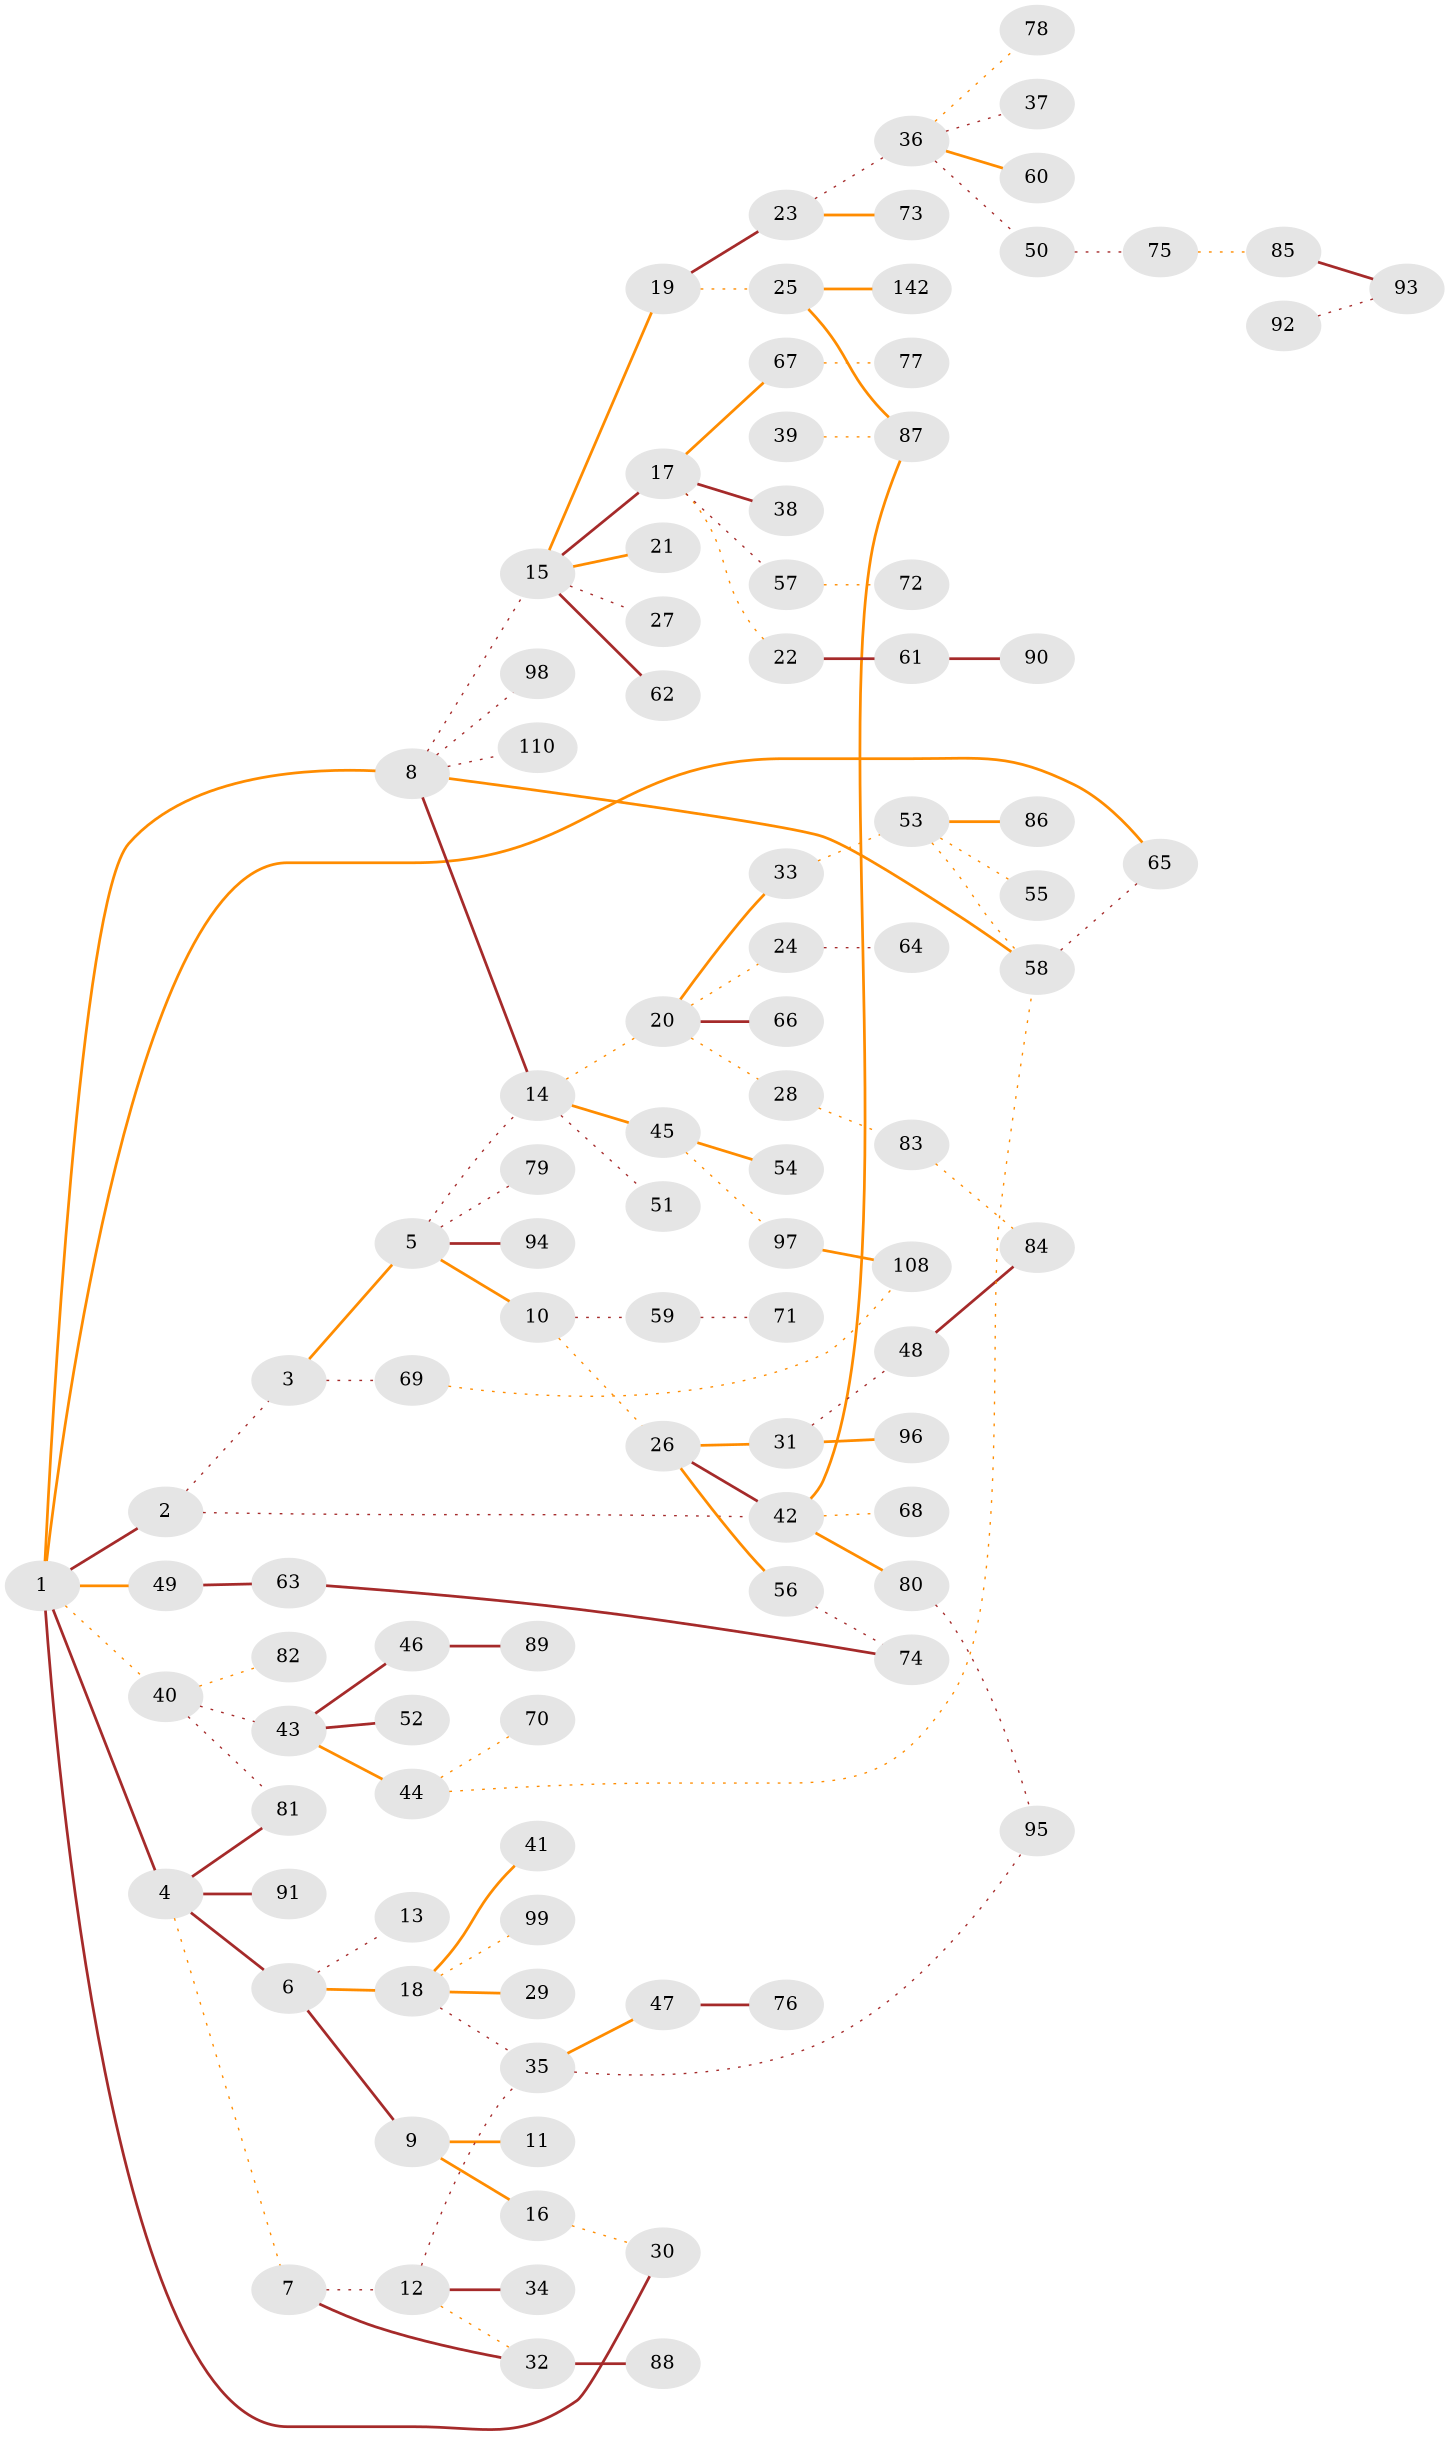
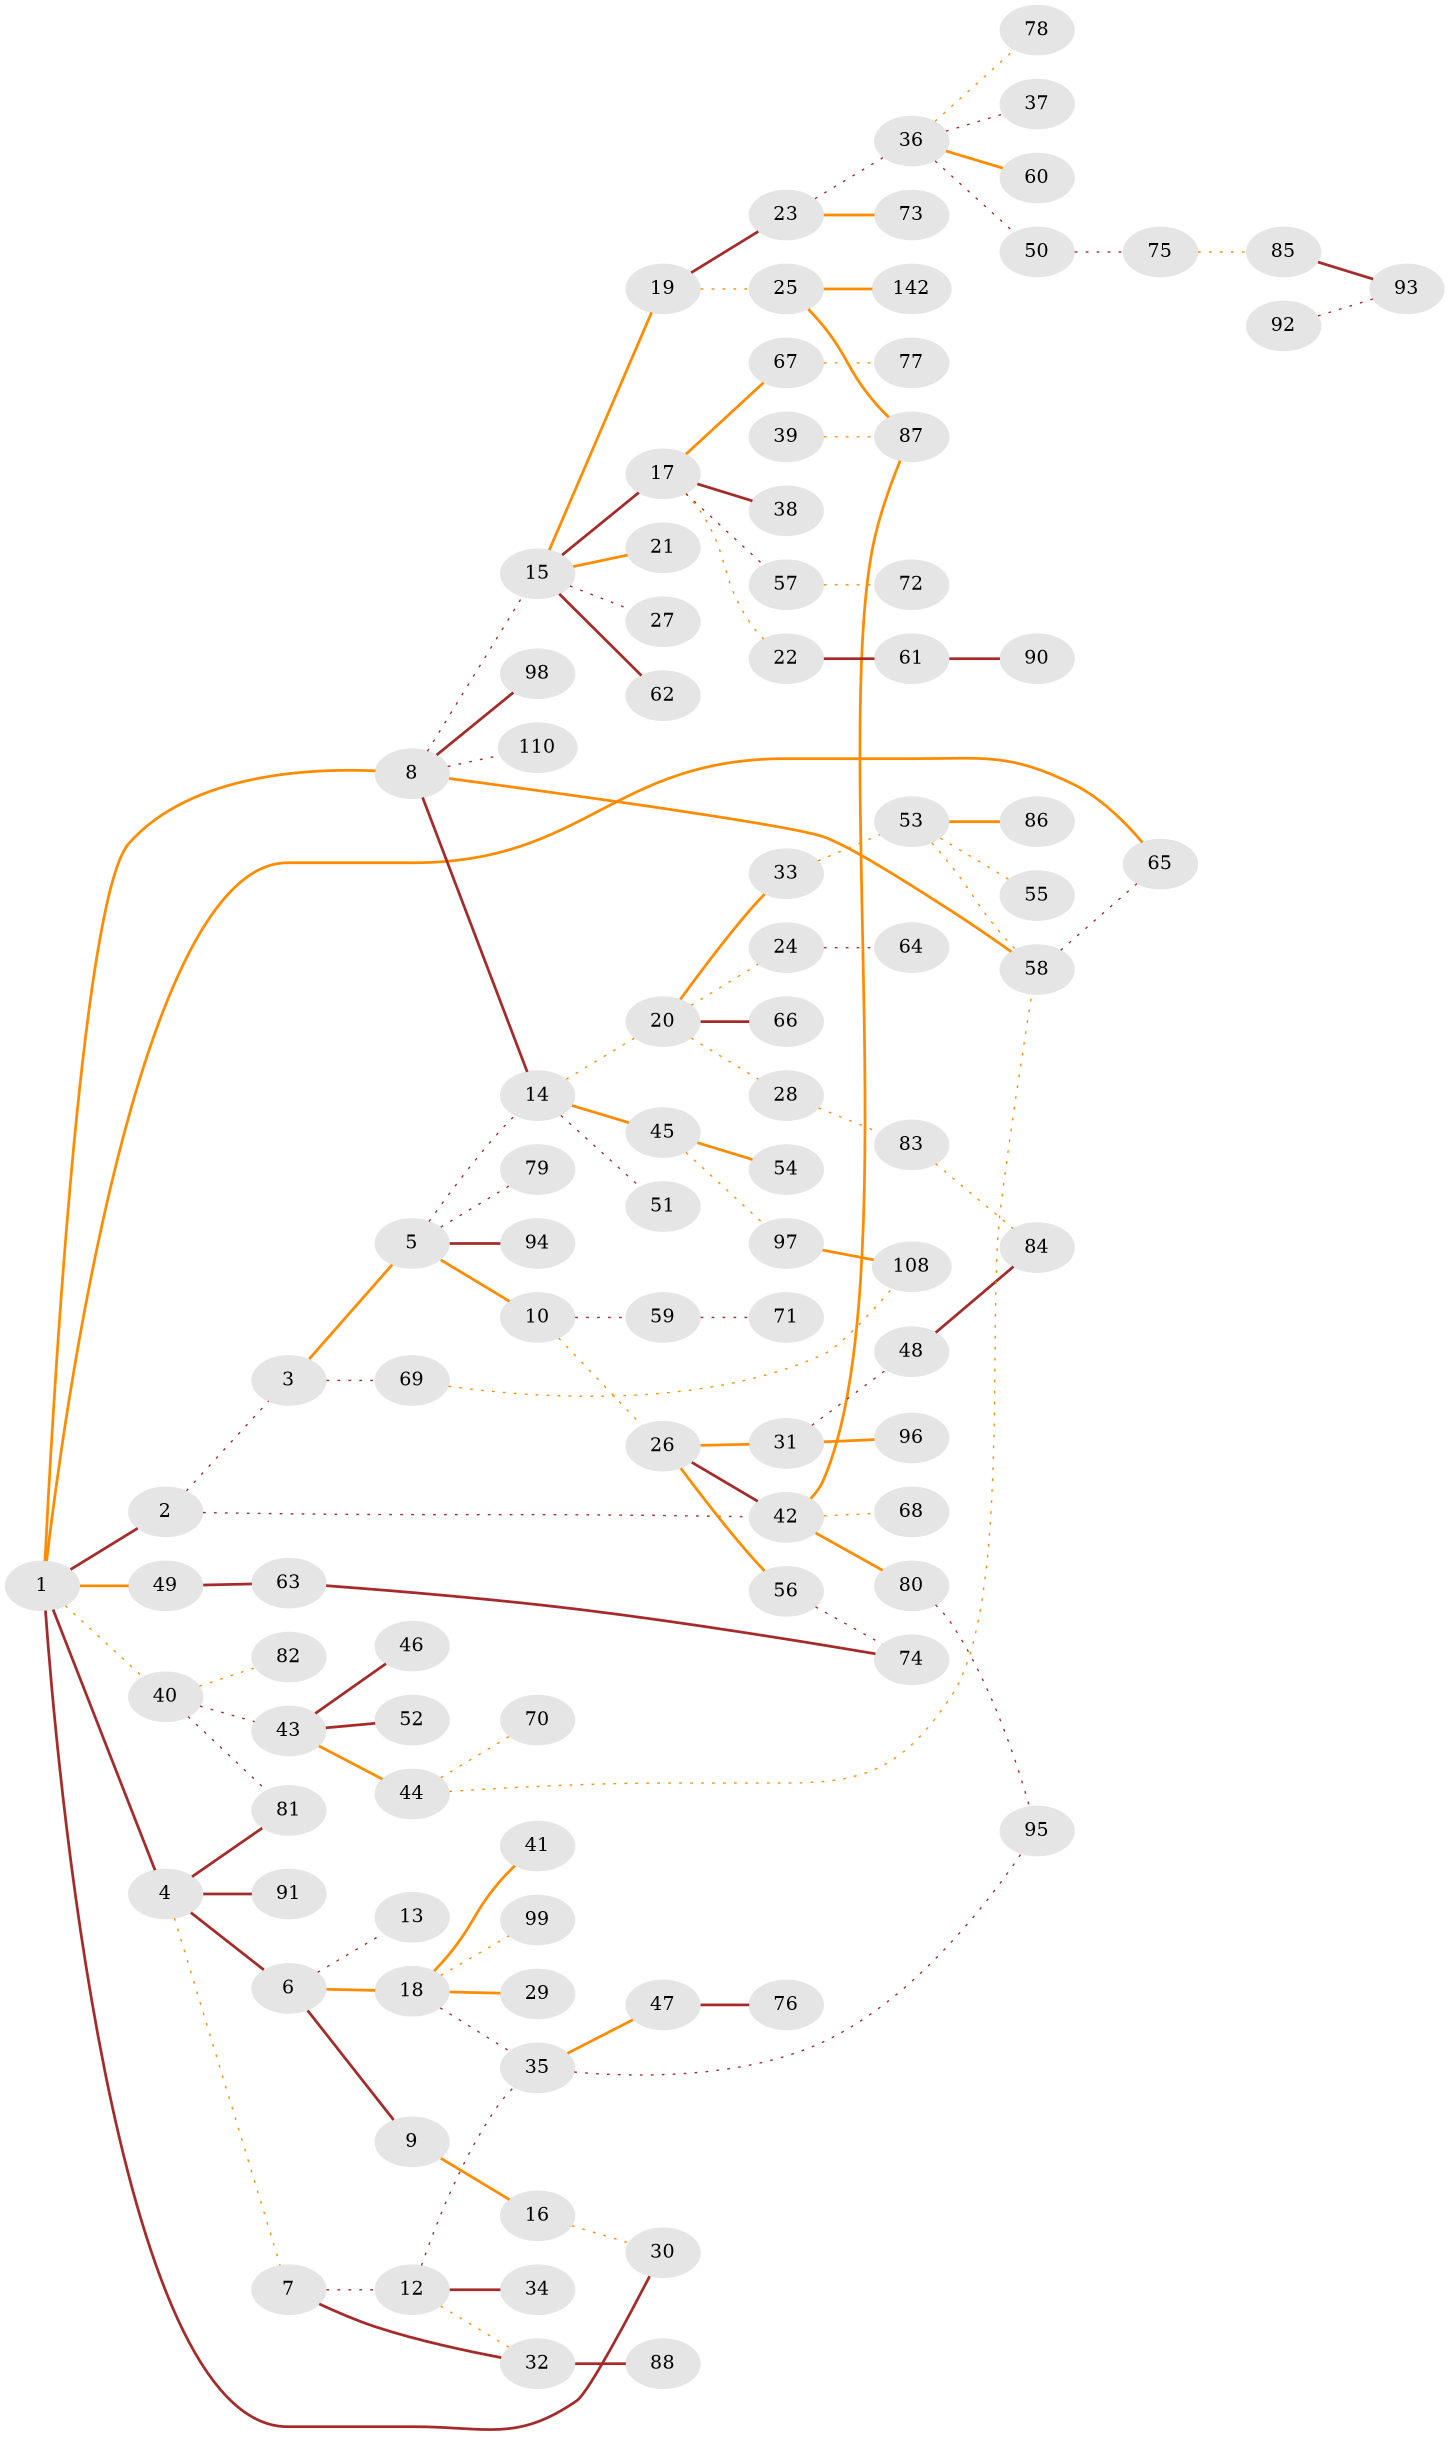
(475, 724) -> (475, 724)
(538, 1646) -> none
(538, 2142) -> none
